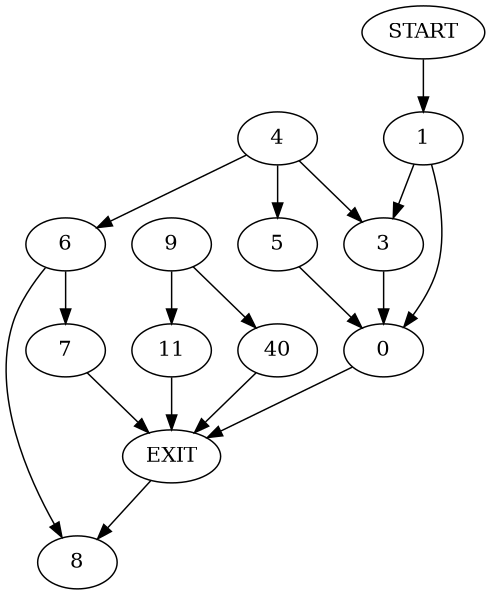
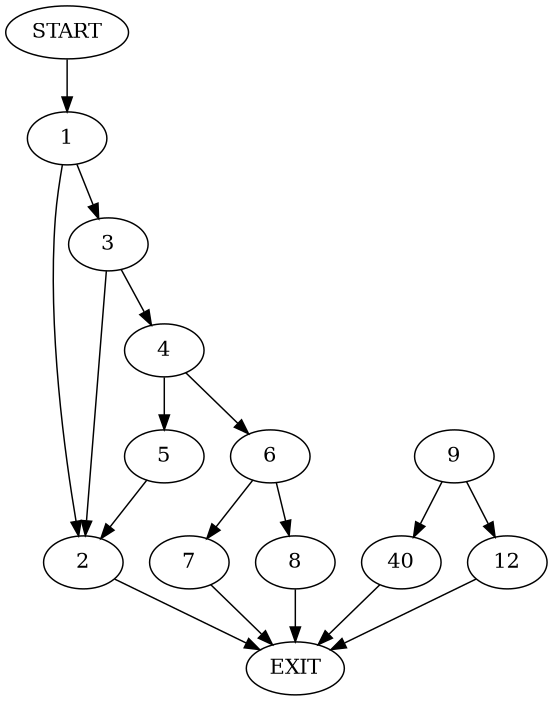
(325, 186) -> (133, 291)
(172, 350) -> (507, 562)
(384, 350) -> (83, 562)
(129, 504) -> (295, 608)
